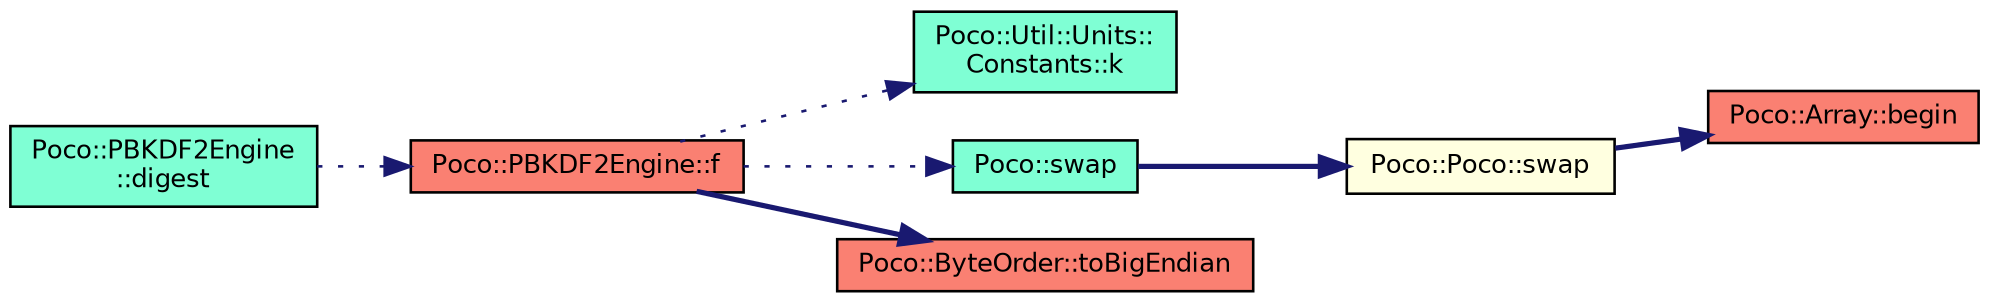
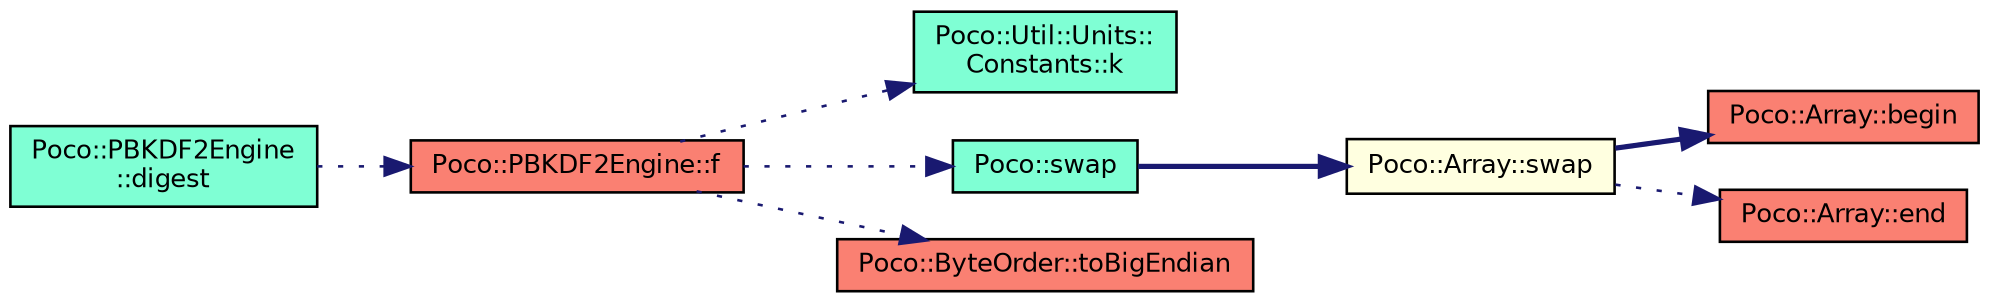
(1481, 166) -> (1481, 166)
(799, 213) -> (799, 213)
none -> (1843, 216)
